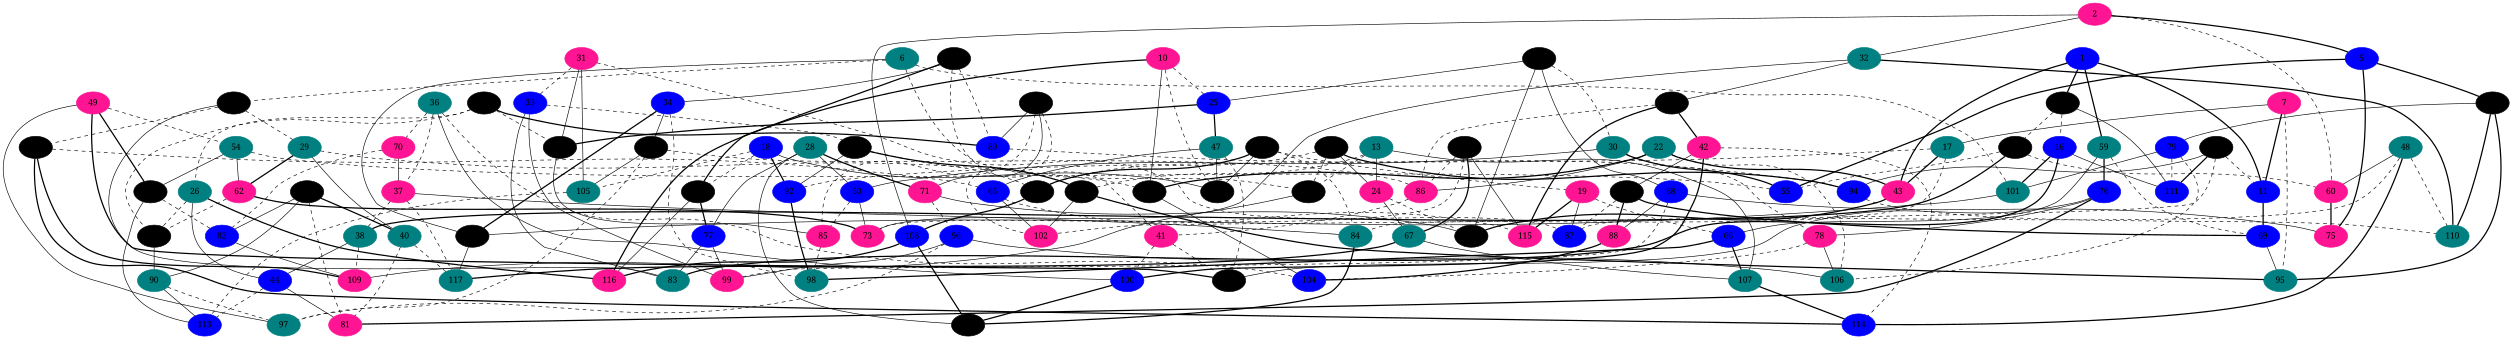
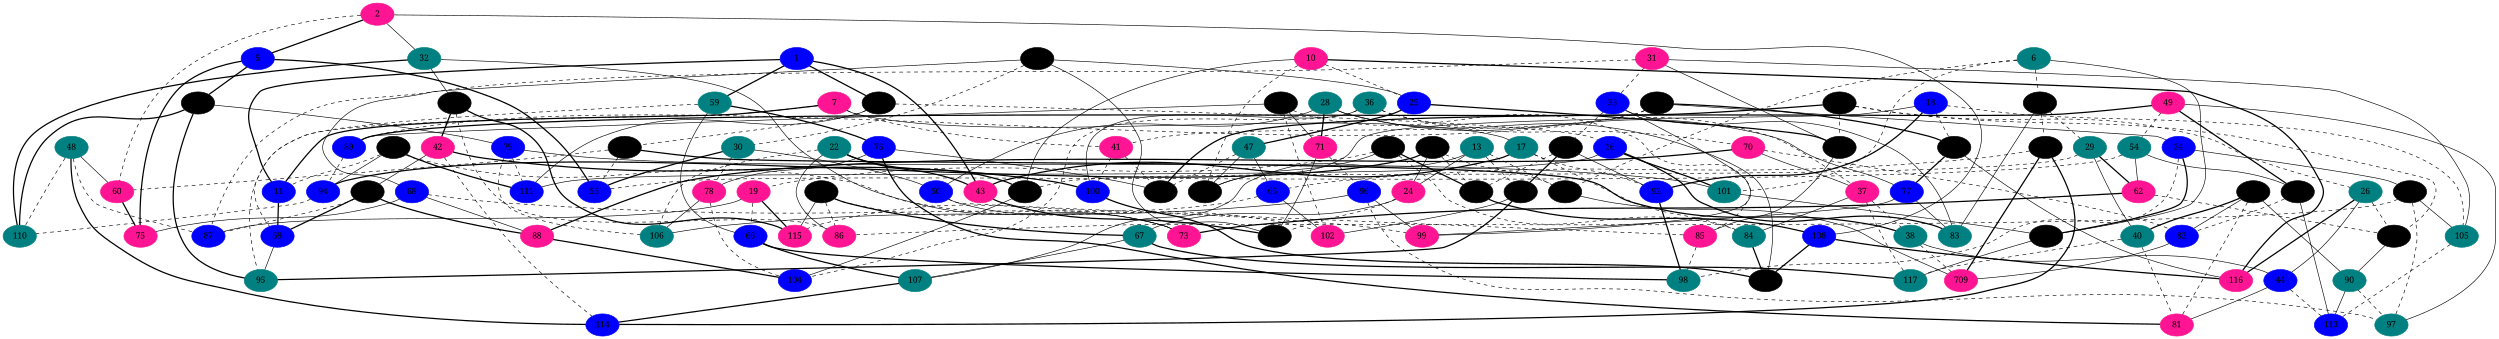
none -> (1167, 159)
(1294, 224) -> (972, 137)
(355, 281) -> (1961, 281)
